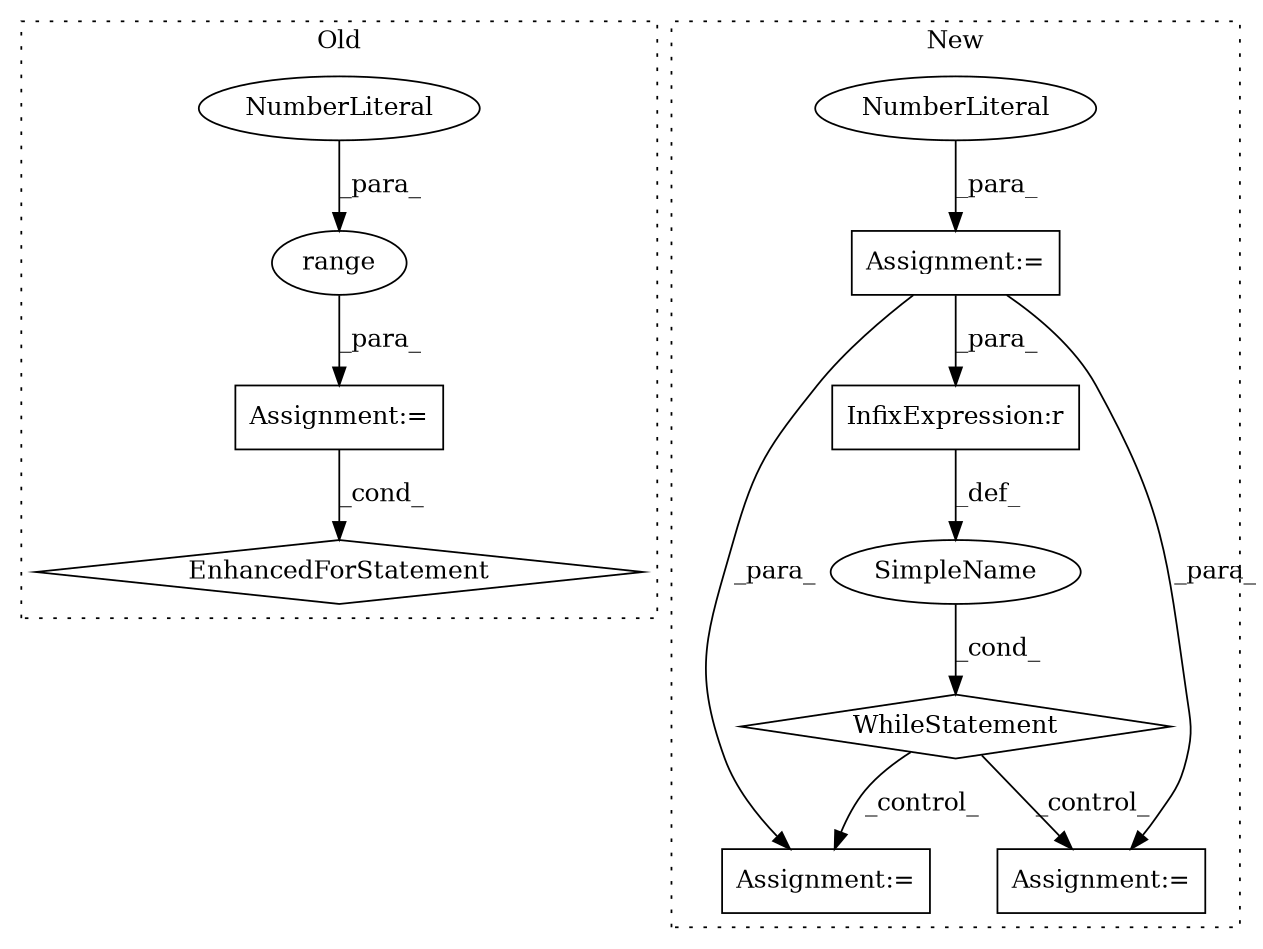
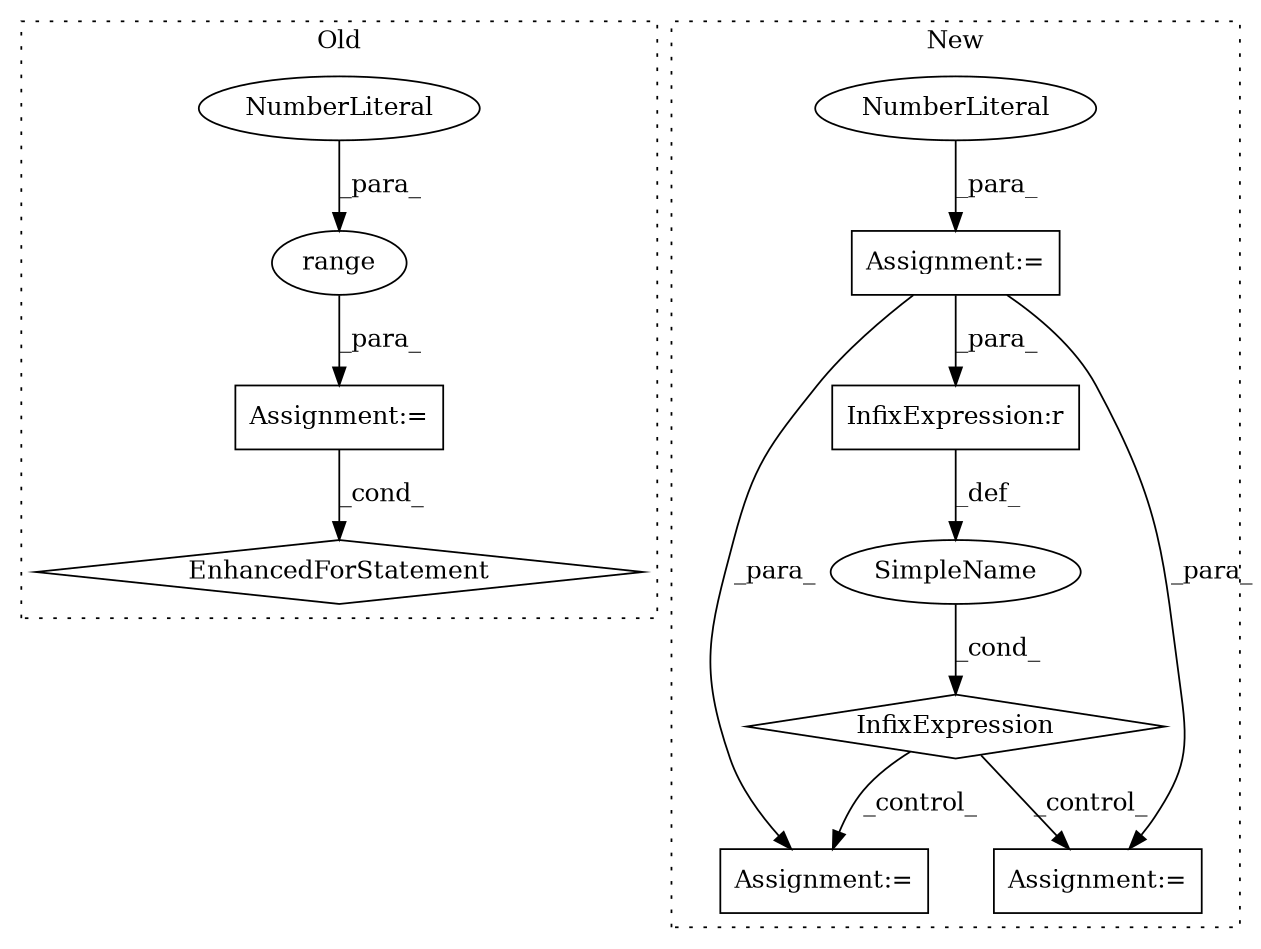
(956, 727) -> (956, 727)
